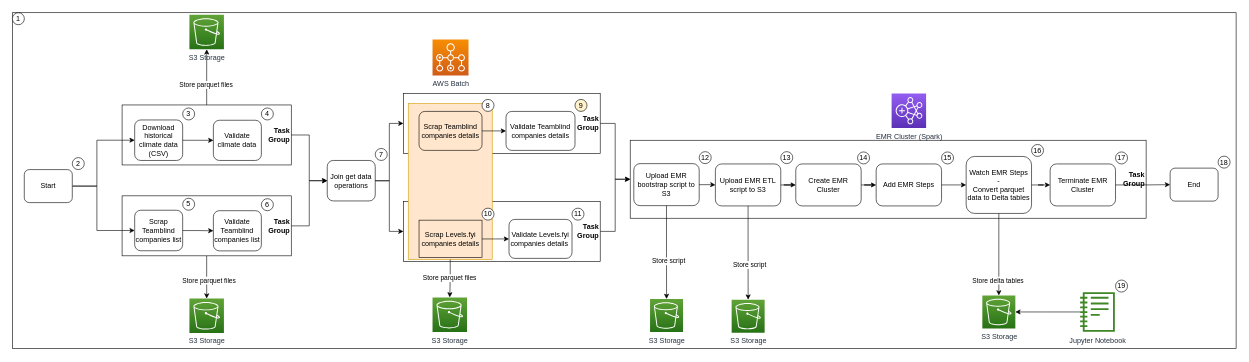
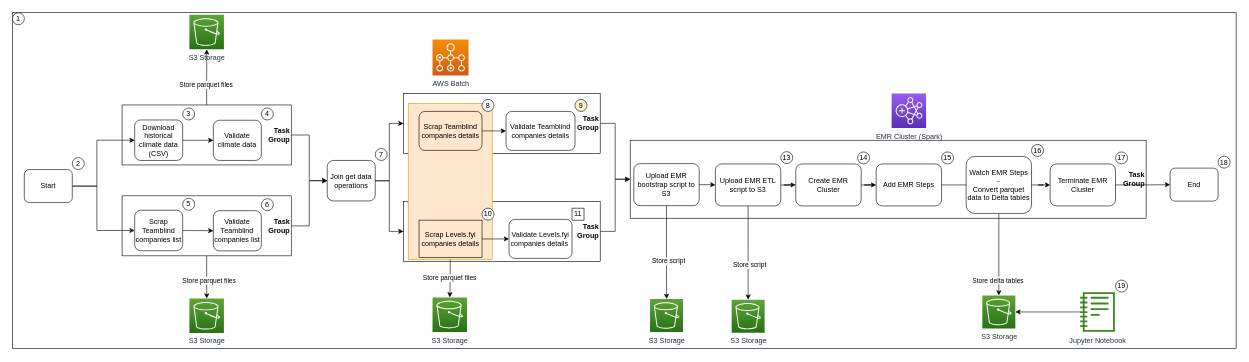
(705, 158) -> none
(960, 185) -> (962, 185)
(578, 214) -> (578, 214)
